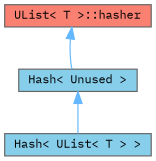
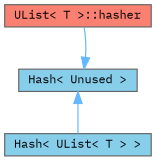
(70, 54) -> (86, 42)
